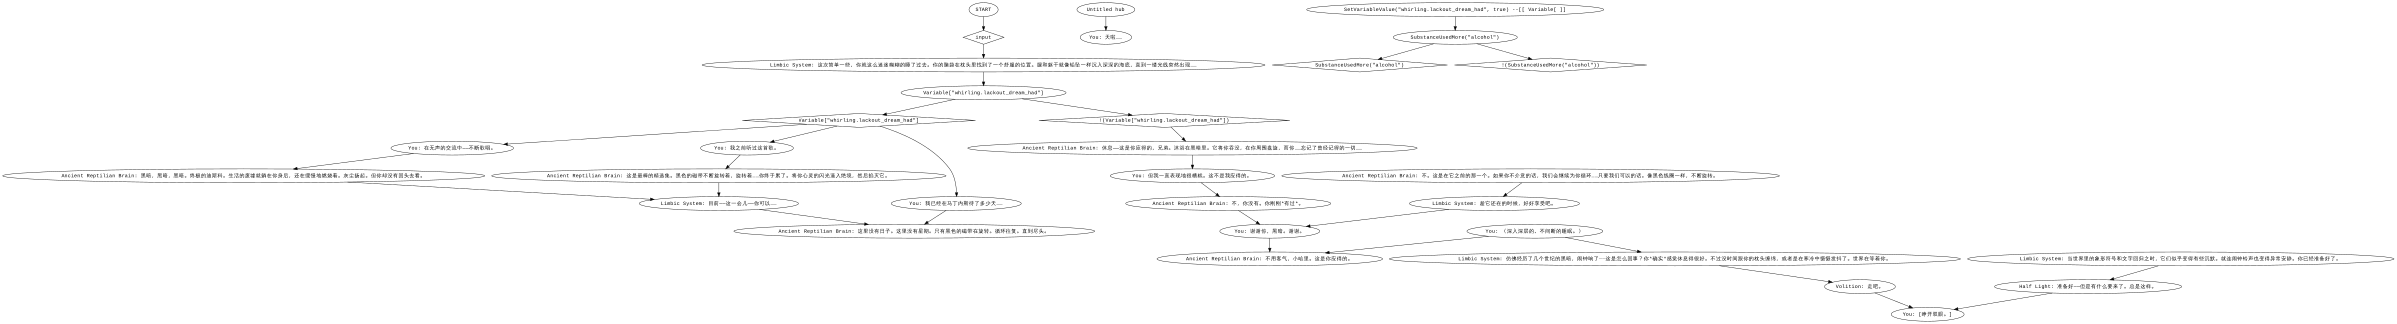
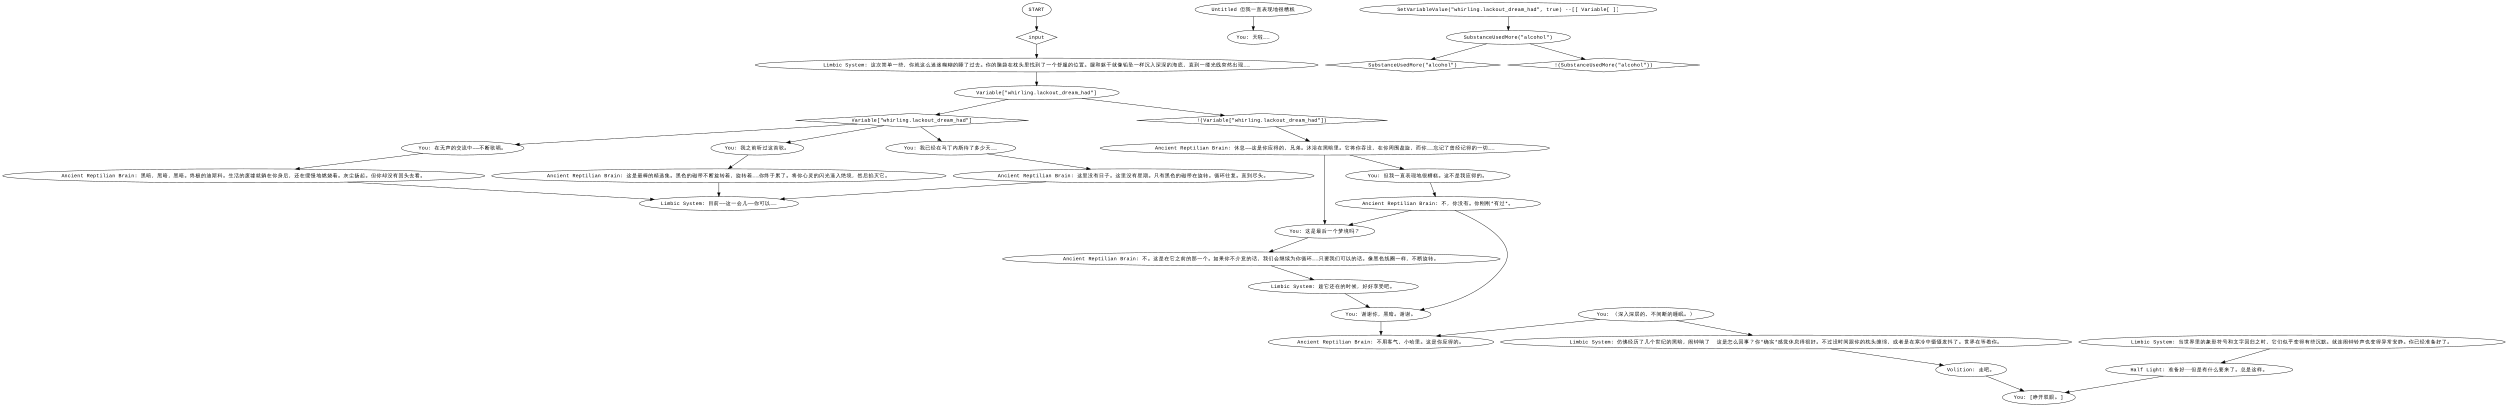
(1106, 10) -> (1253, 10)
(812, 217) -> (915, 190)
none -> (1325, 231)
